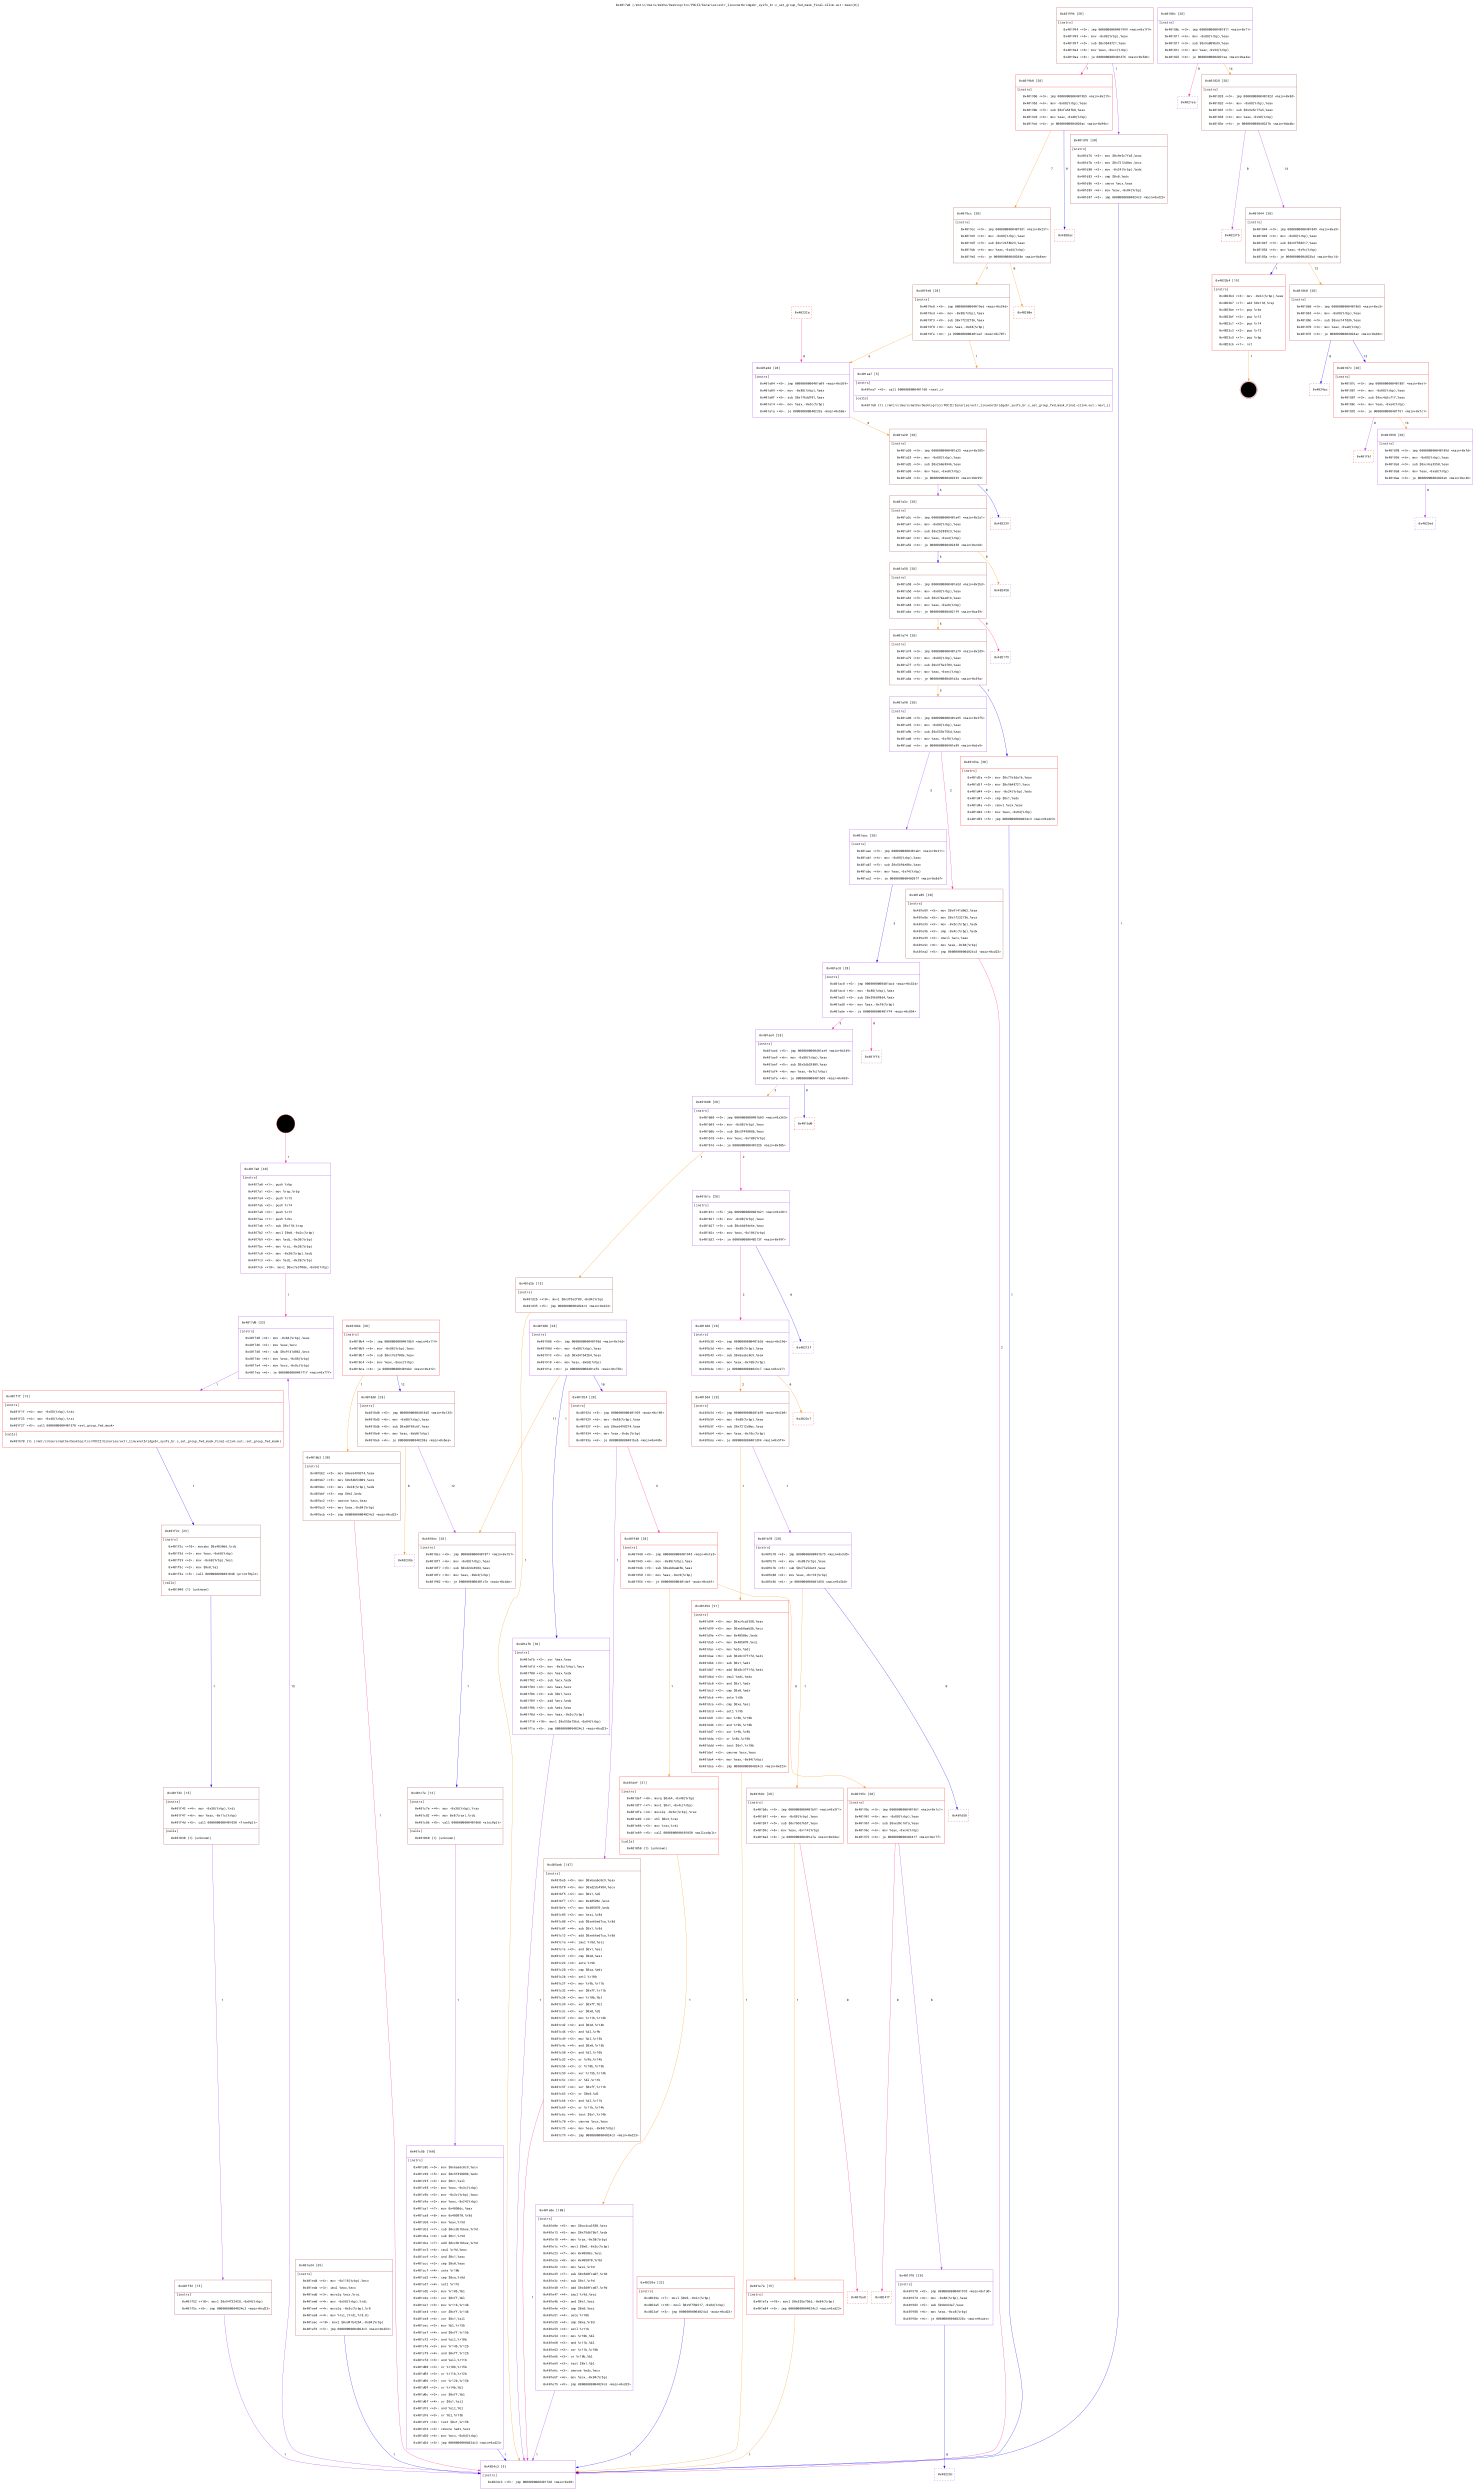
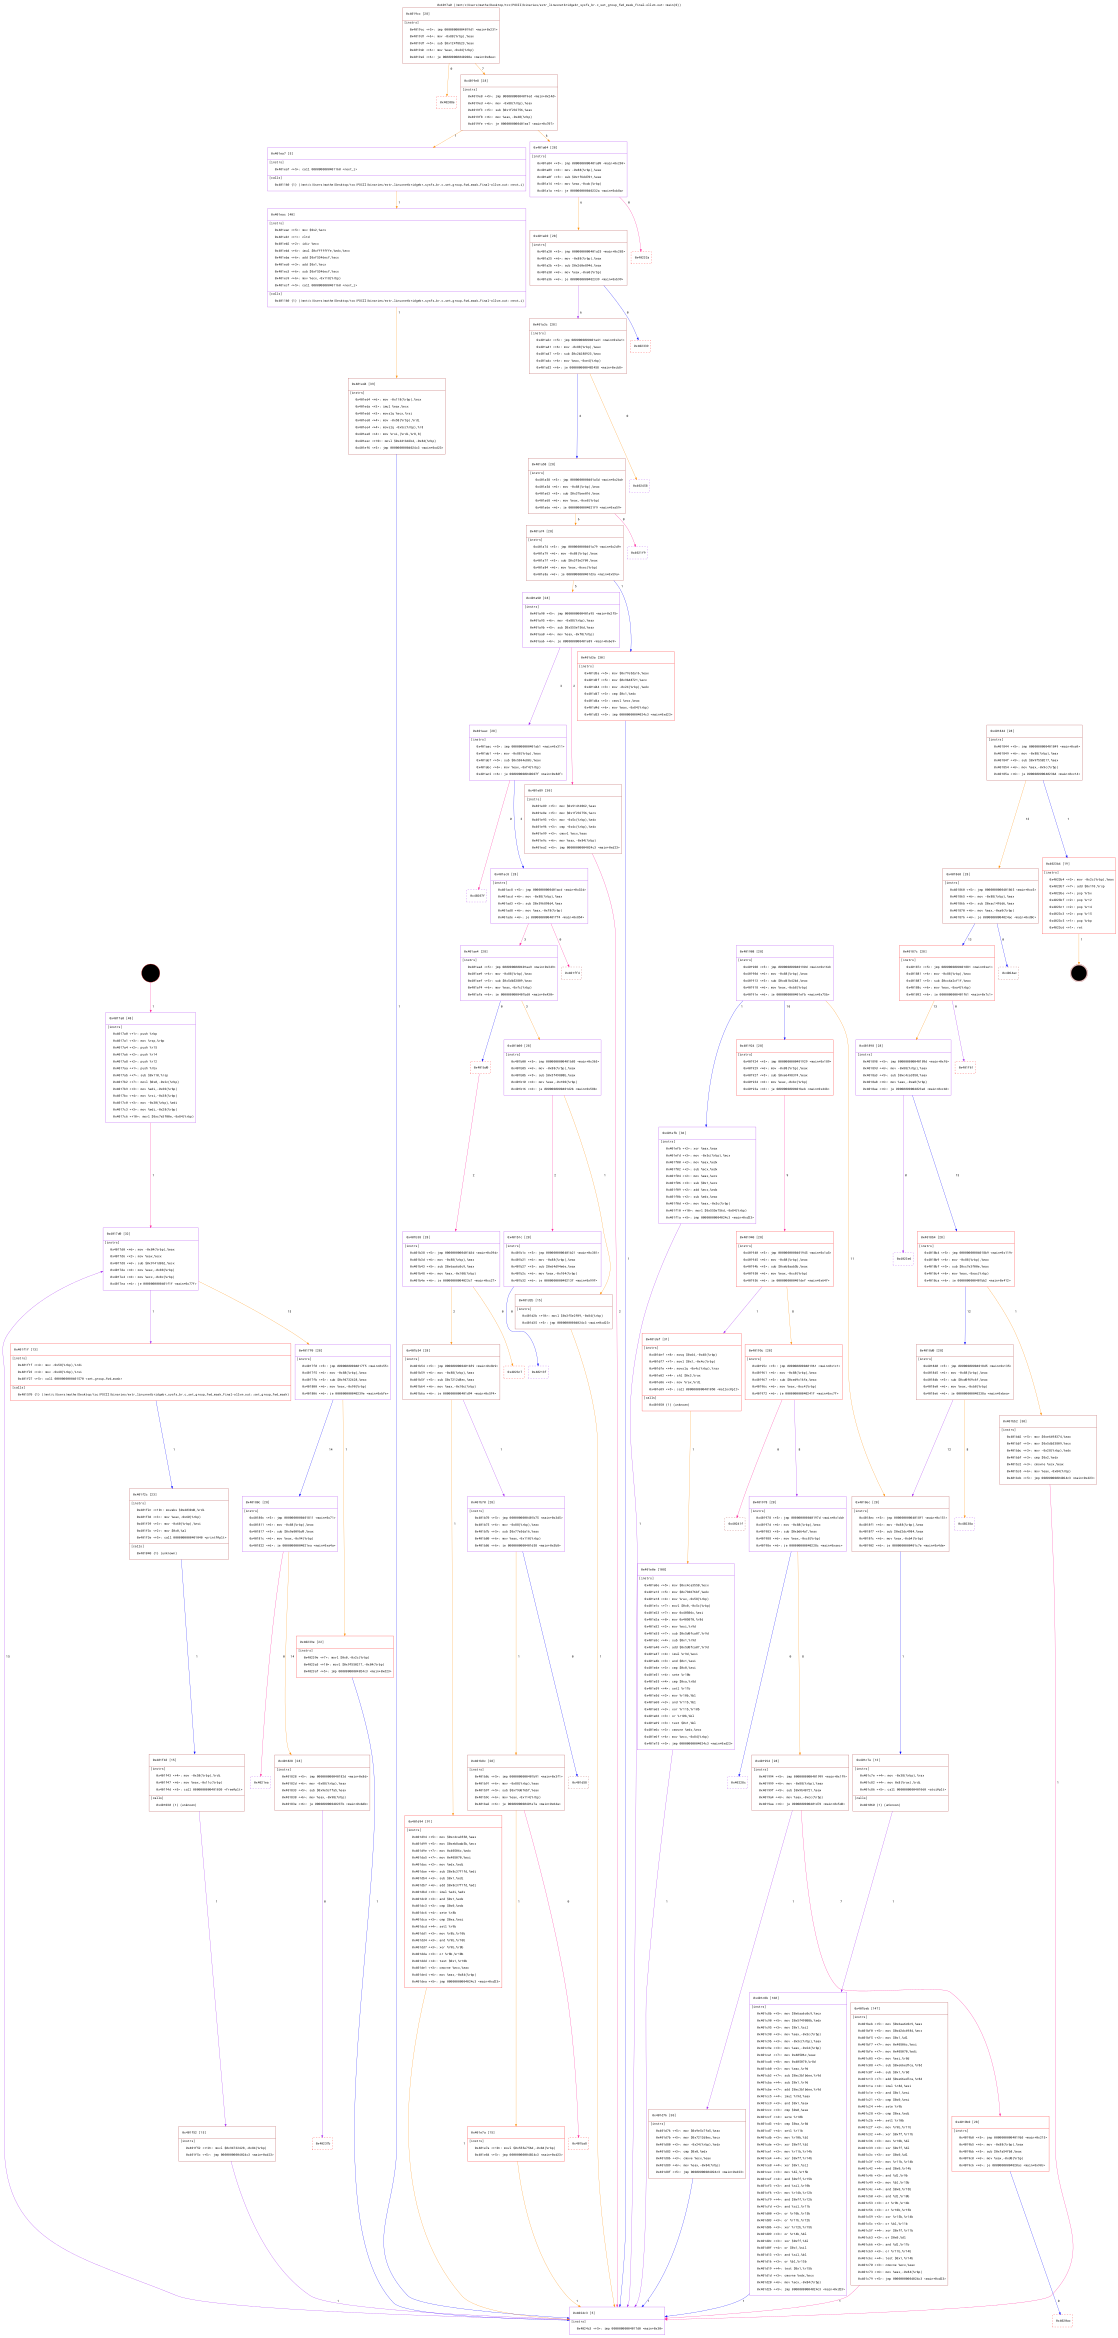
(1033, 168) -> none
(1271, 168) -> none
none -> (397, 258)
(801, 339) -> (635, 221)
none -> (477, 896)
none -> (934, 1162)
(741, 1282) -> (468, 1151)
none -> (343, 1372)
(614, 1652) -> none
none -> (799, 1652)
(669, 1681) -> (744, 1309)
